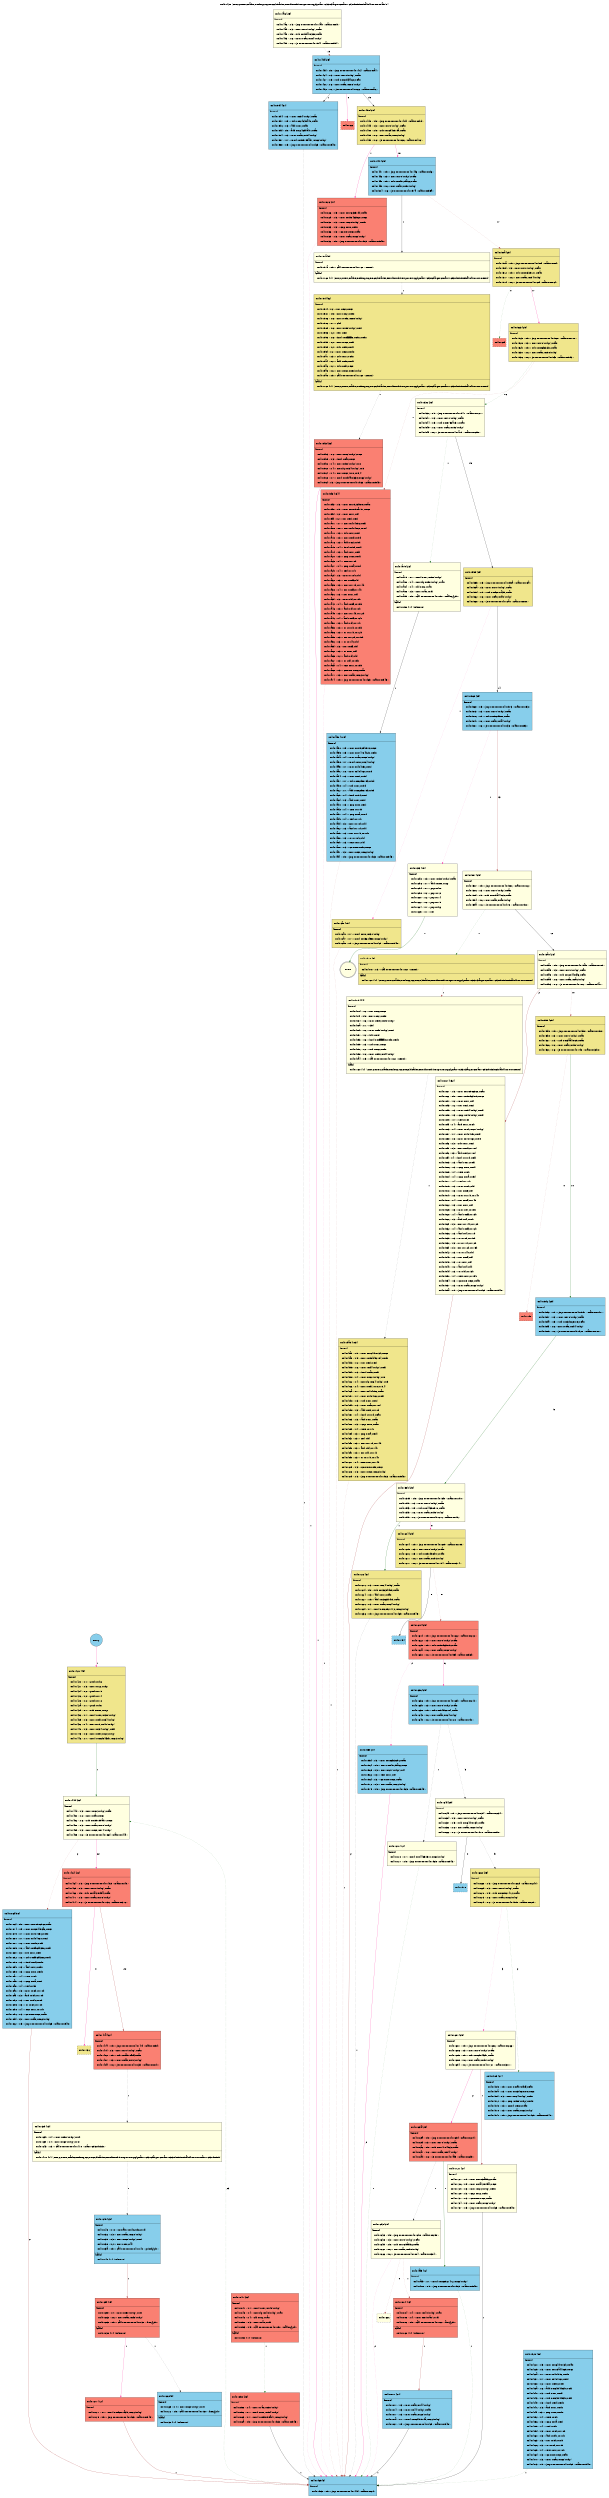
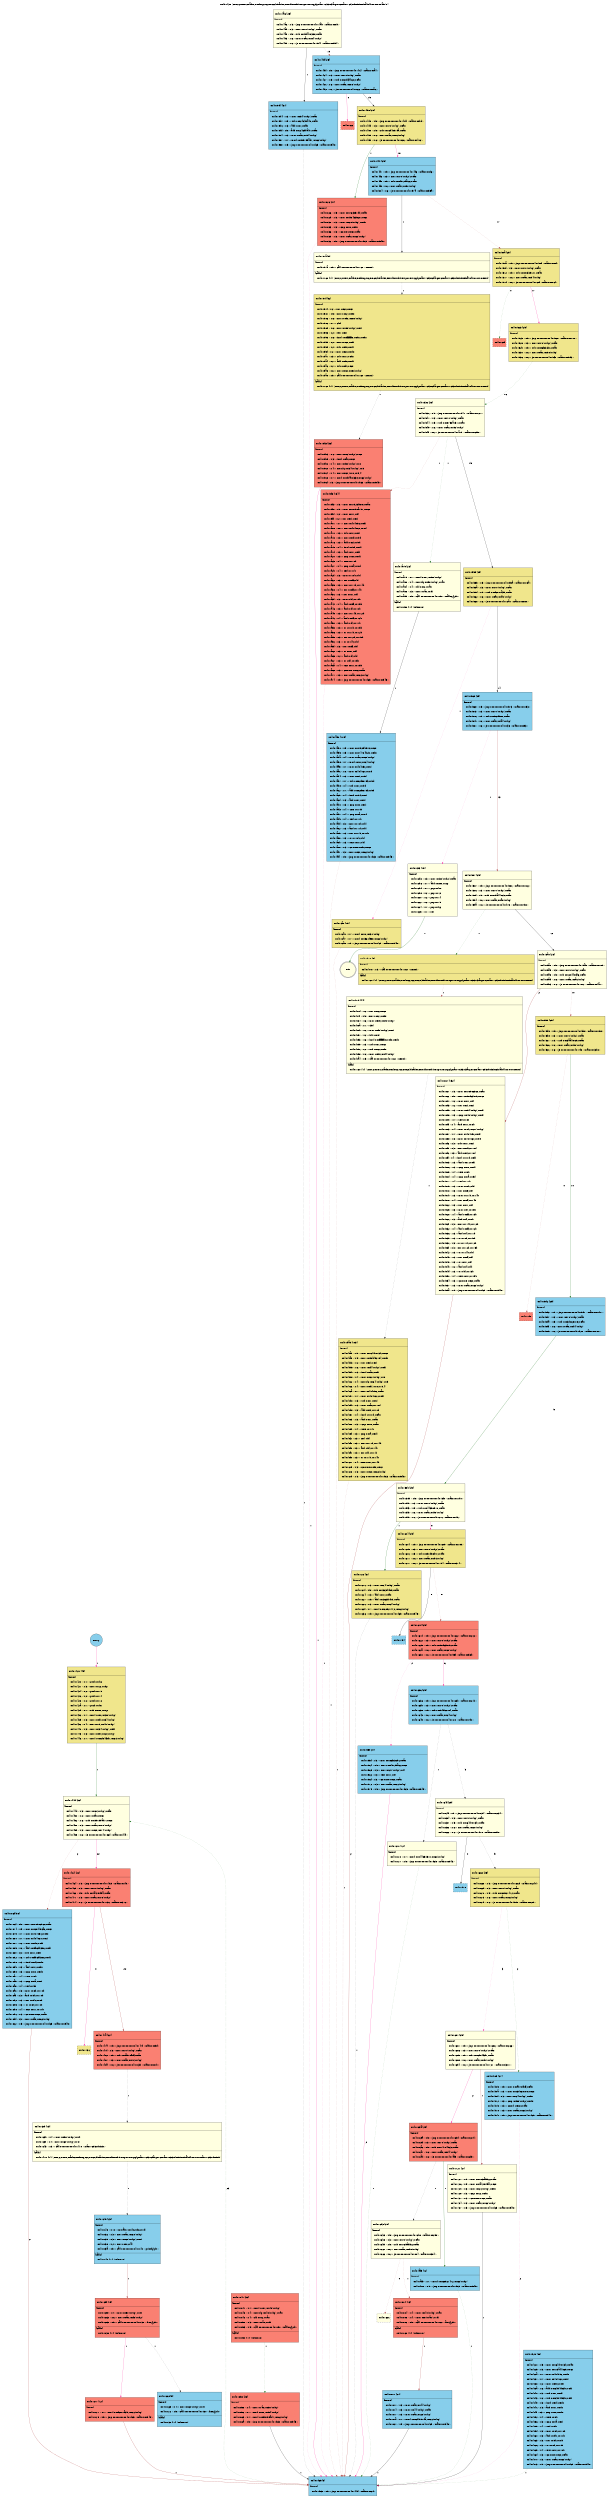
(327, 97) -> (305, 74)
(362, 170) -> (362, 170)
(433, 393) -> (421, 471)
(348, 970) -> (348, 970)
(375, 2366) -> (519, 2355)
